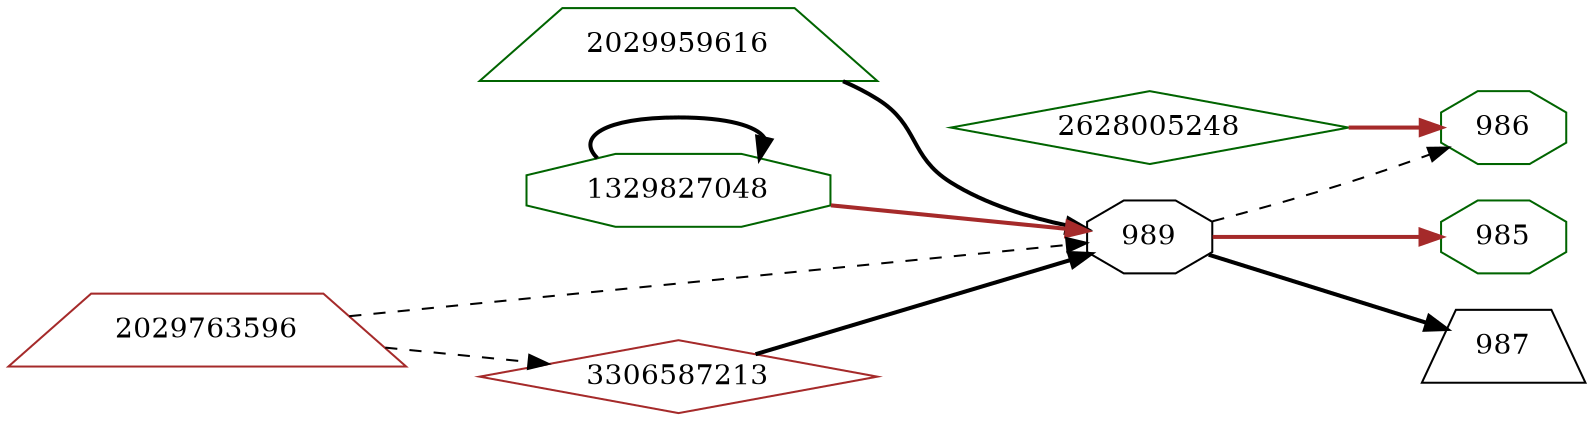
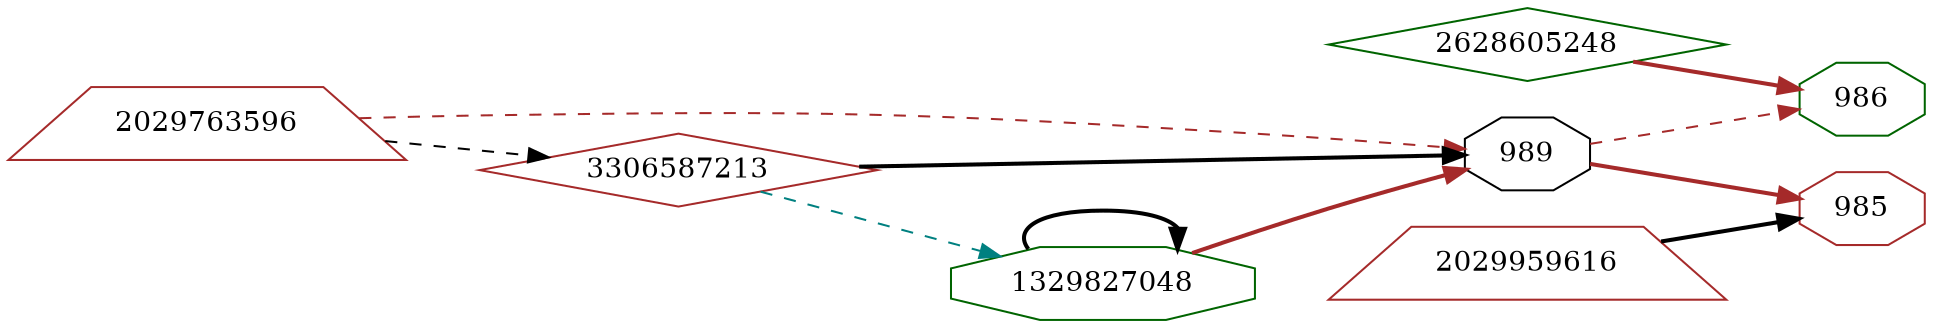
(678, 45) -> (1527, 263)
(1150, 128) -> (1527, 45)
(940, 174) -> (1720, 232)
(1322, 191) -> (1684, 128)
none -> (870, 221)
(1504, 237) -> (1862, 209)
(708, 281) -> (902, 116)
(1504, 346) -> none
